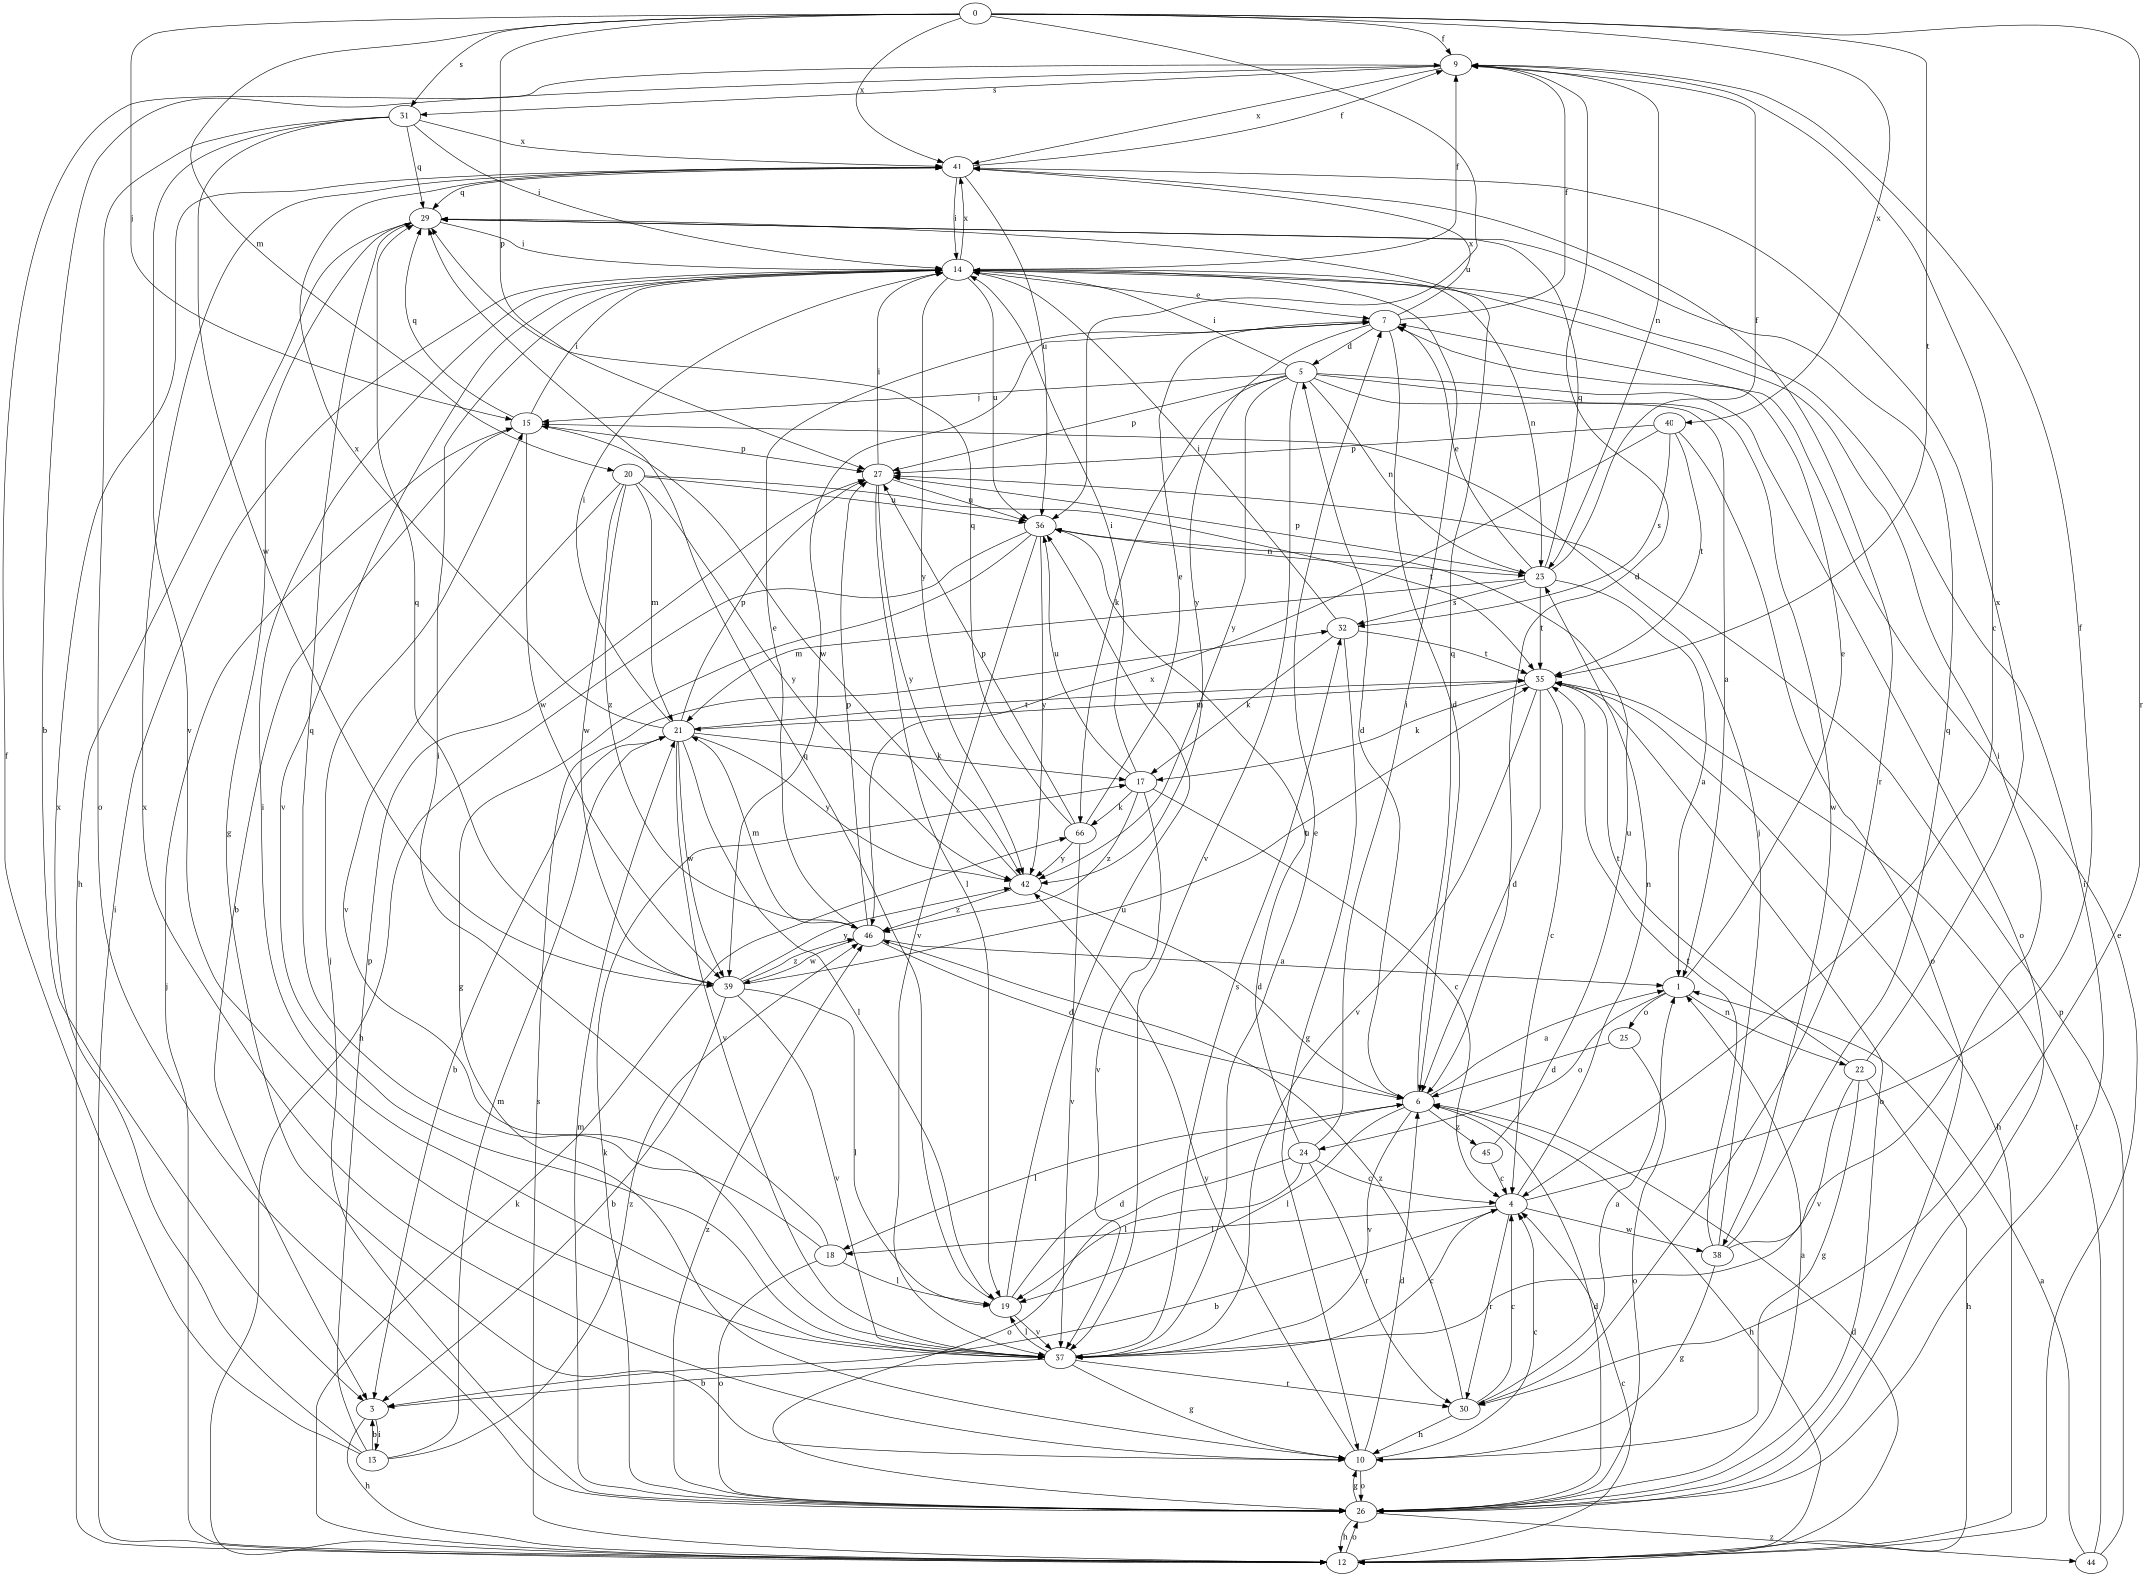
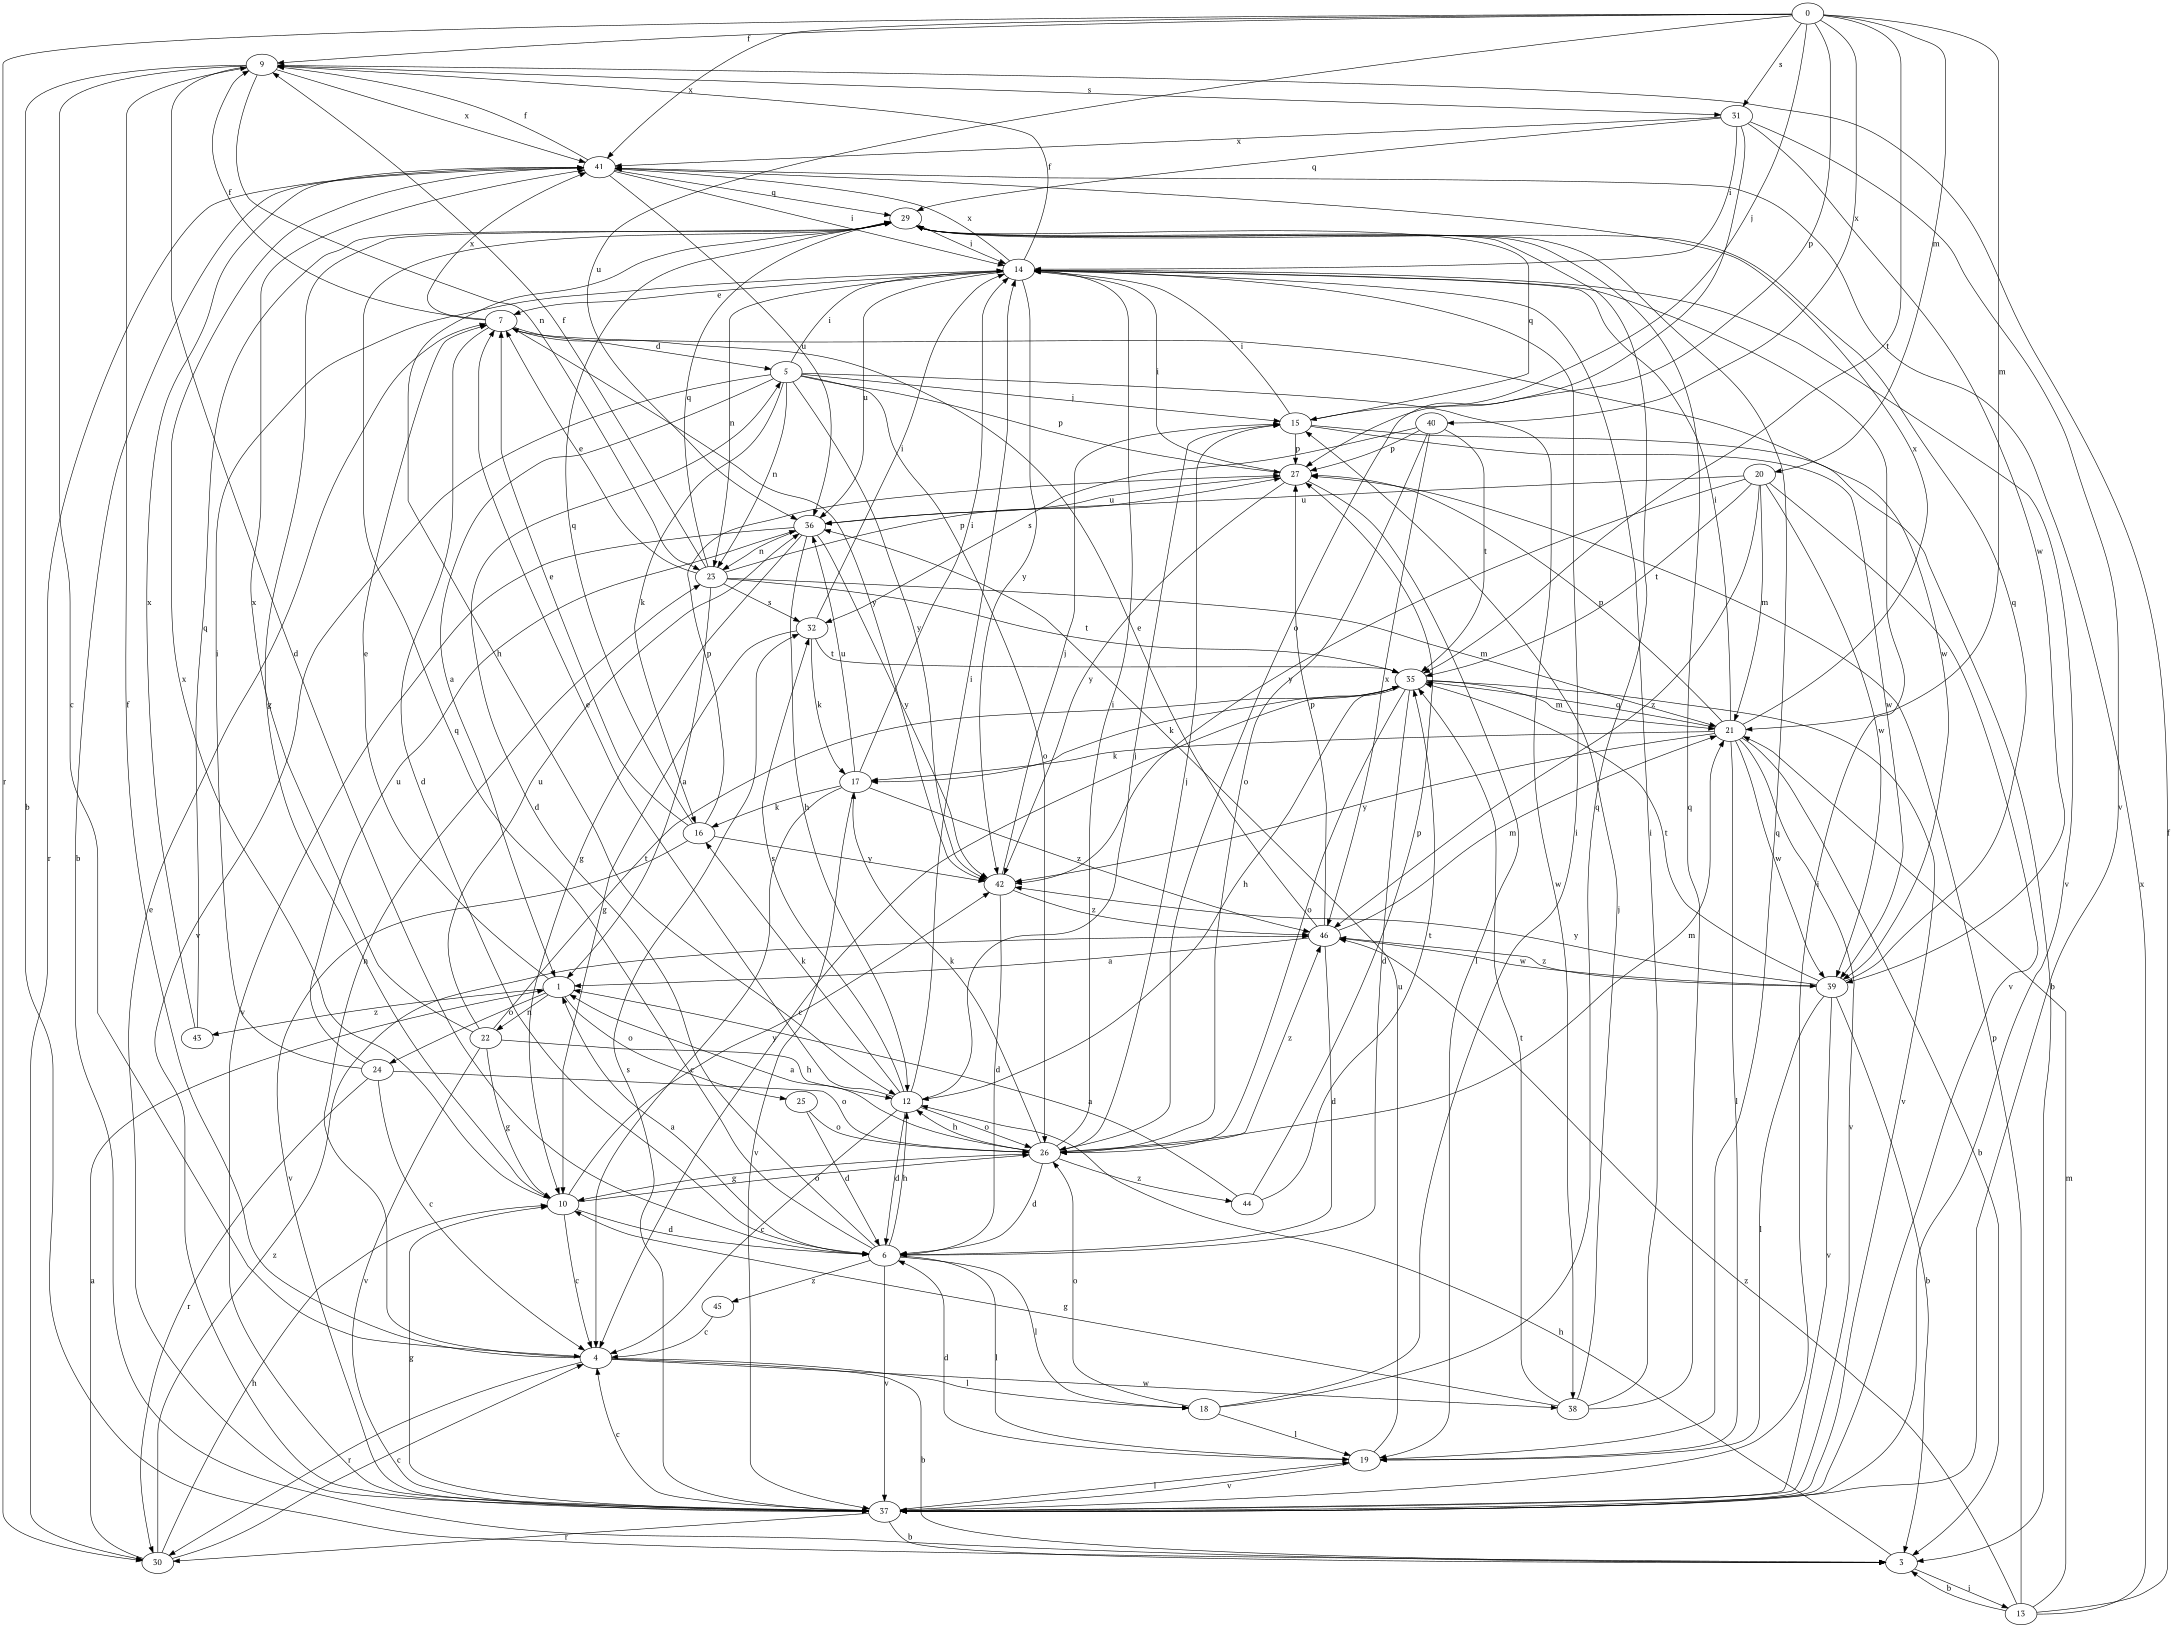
none -> (1999, 387)
(1583, 645) -> (556, 746)
(1027, 705) -> (1618, 705)
(1080, 833) -> (699, 833)
none -> (197, 1038)
(1160, 1217) -> none
none -> (216, 1460)
